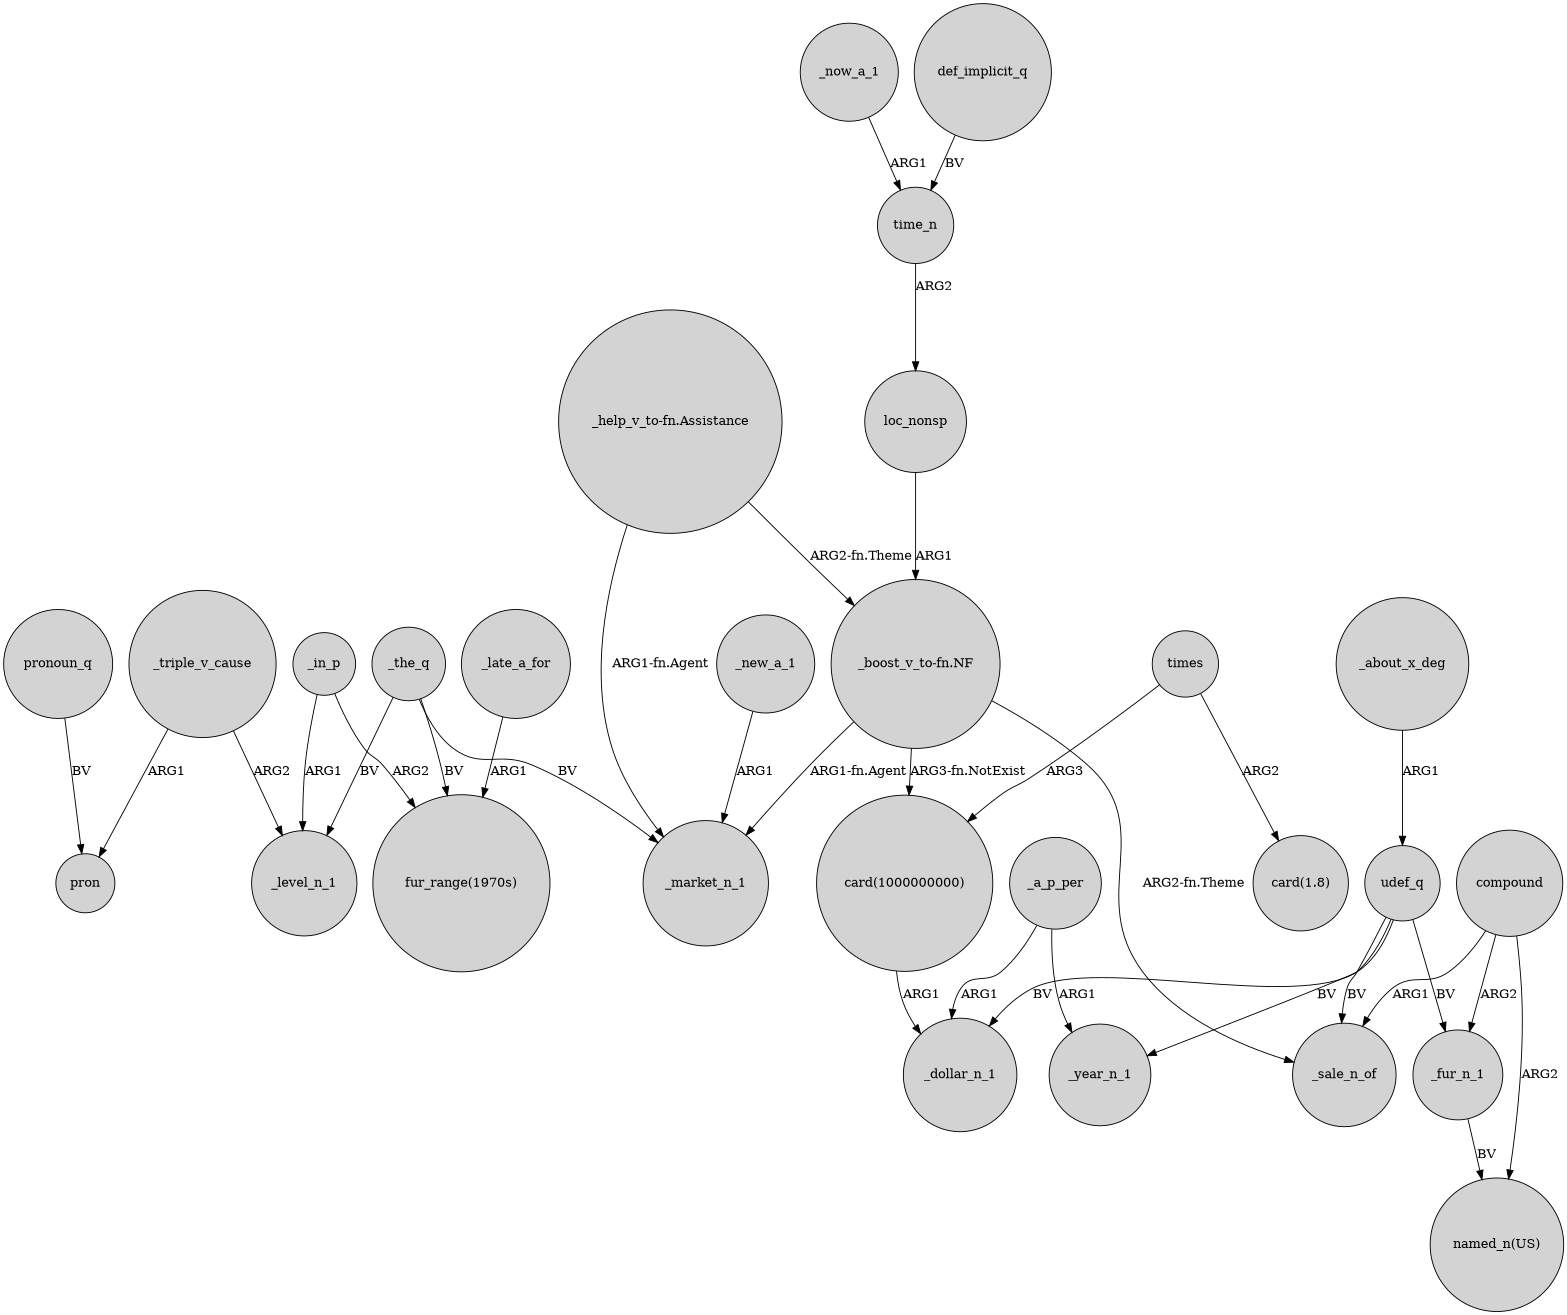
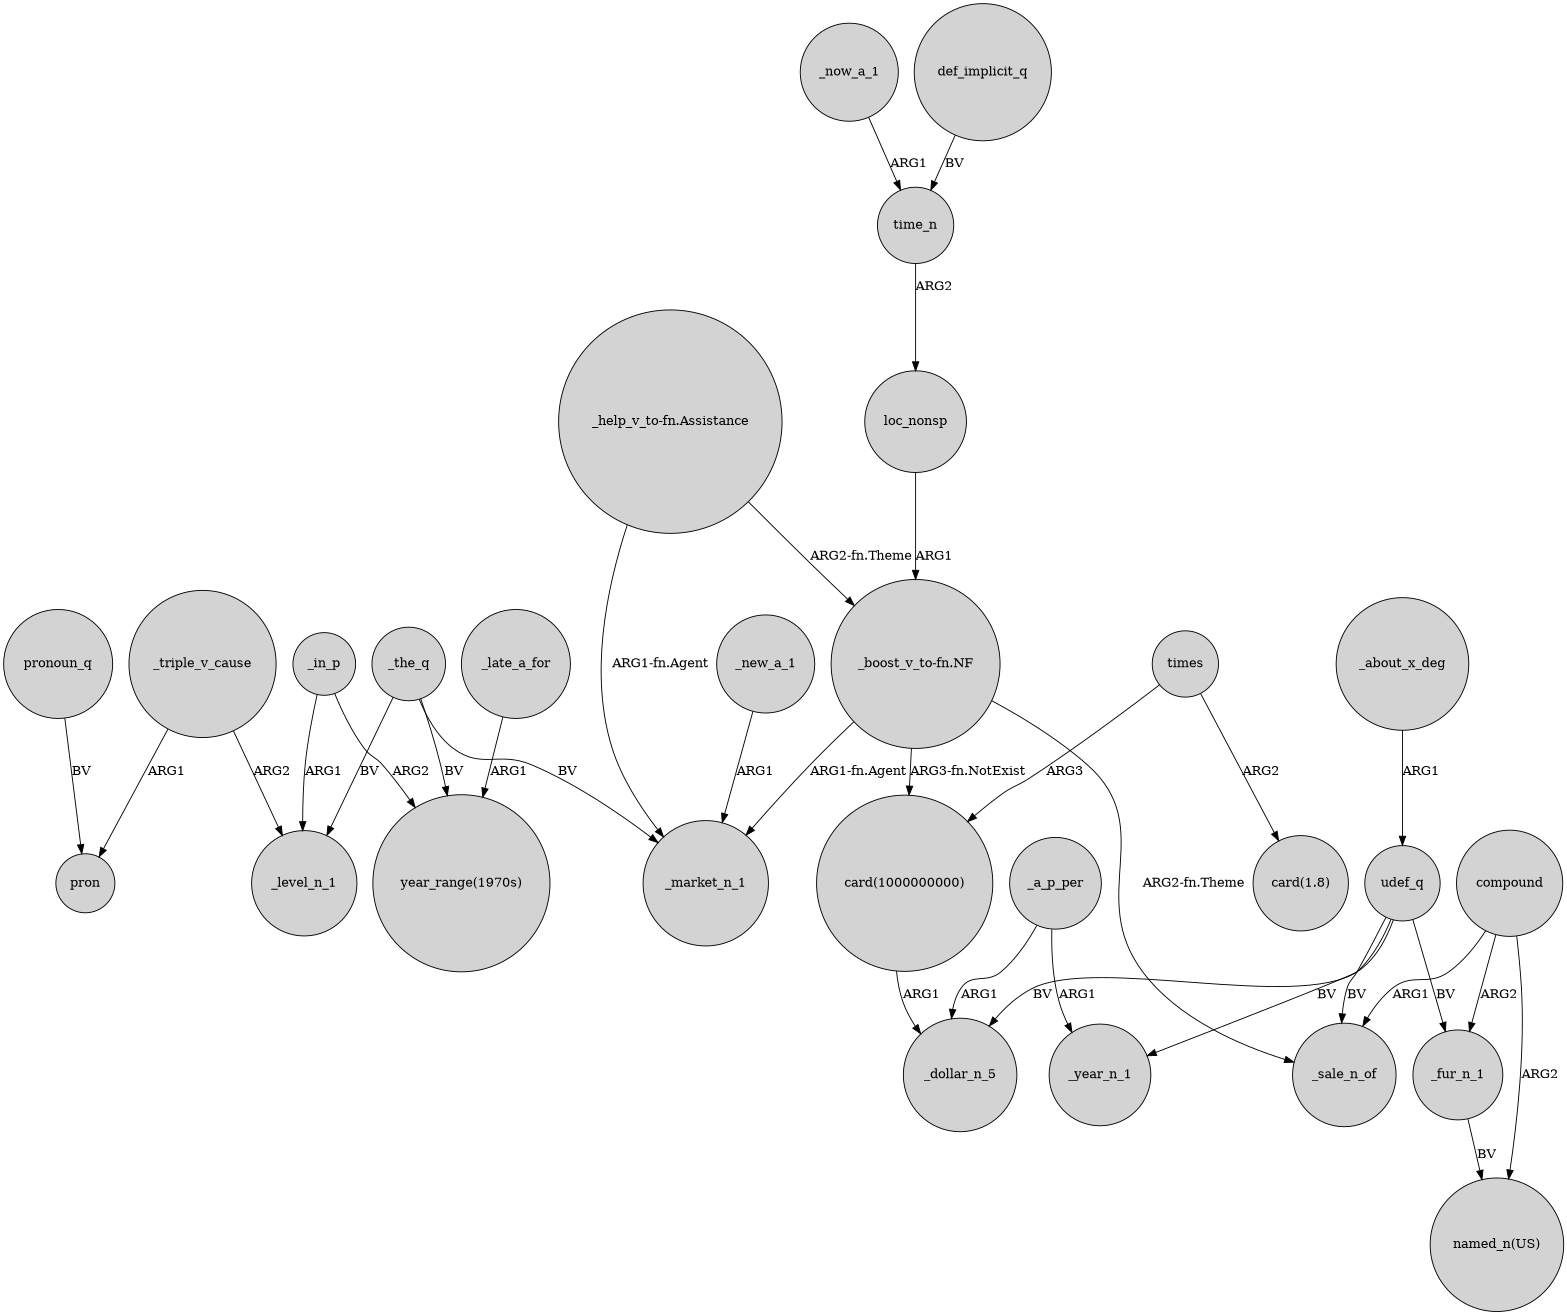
(461, 883) -> (461, 883)
(960, 1075) -> (960, 1075)
